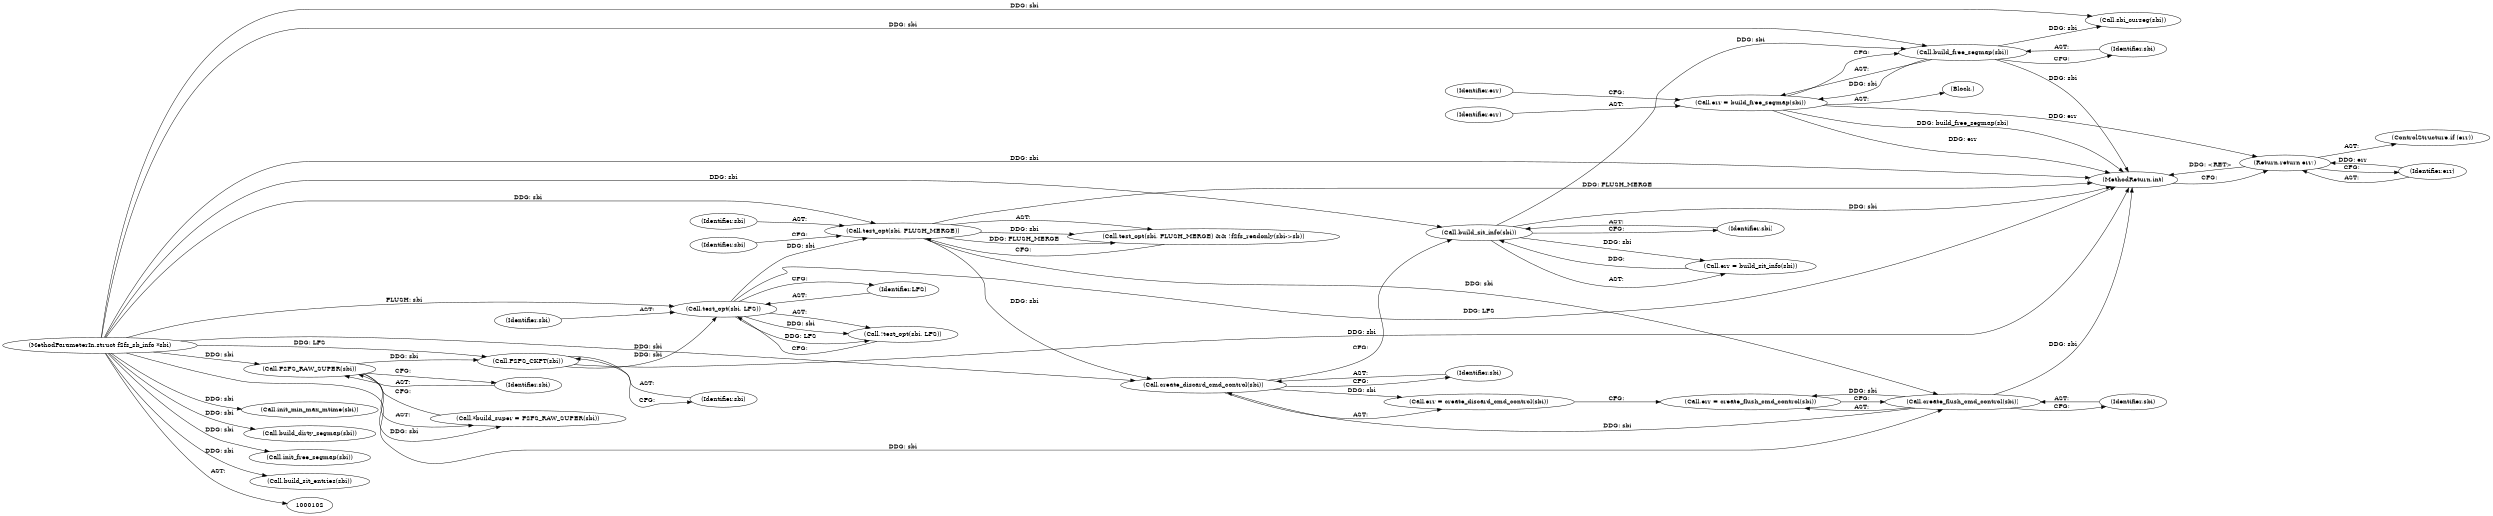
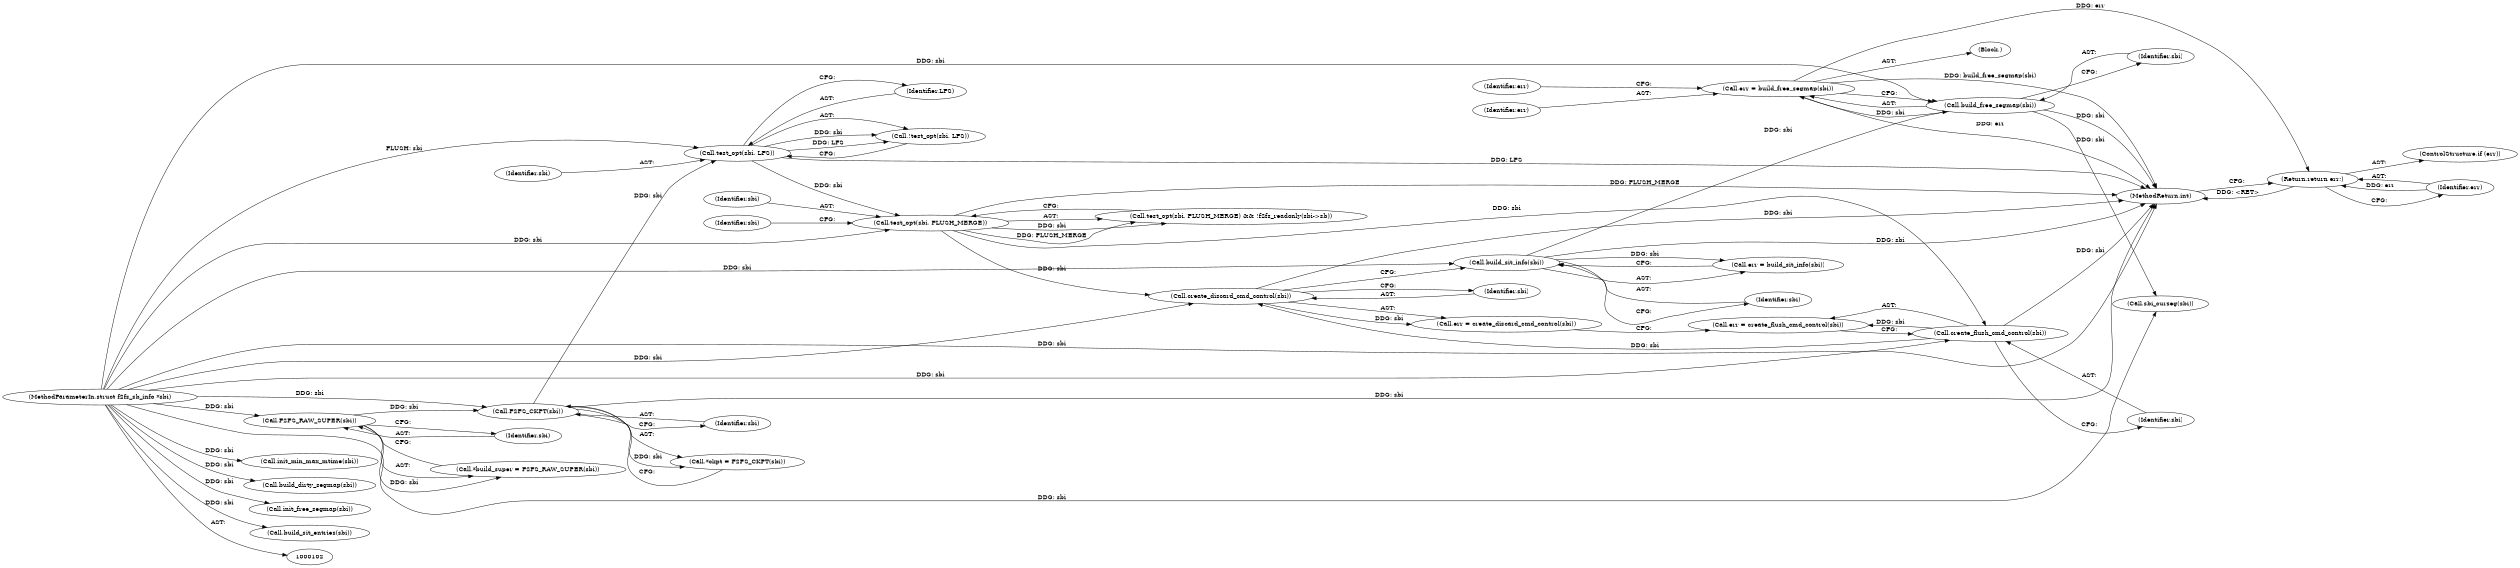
none -> (1684, 221)
(1617, 259) -> (1645, 263)
(310, 343) -> (310, 393)
none -> (737, 462)
